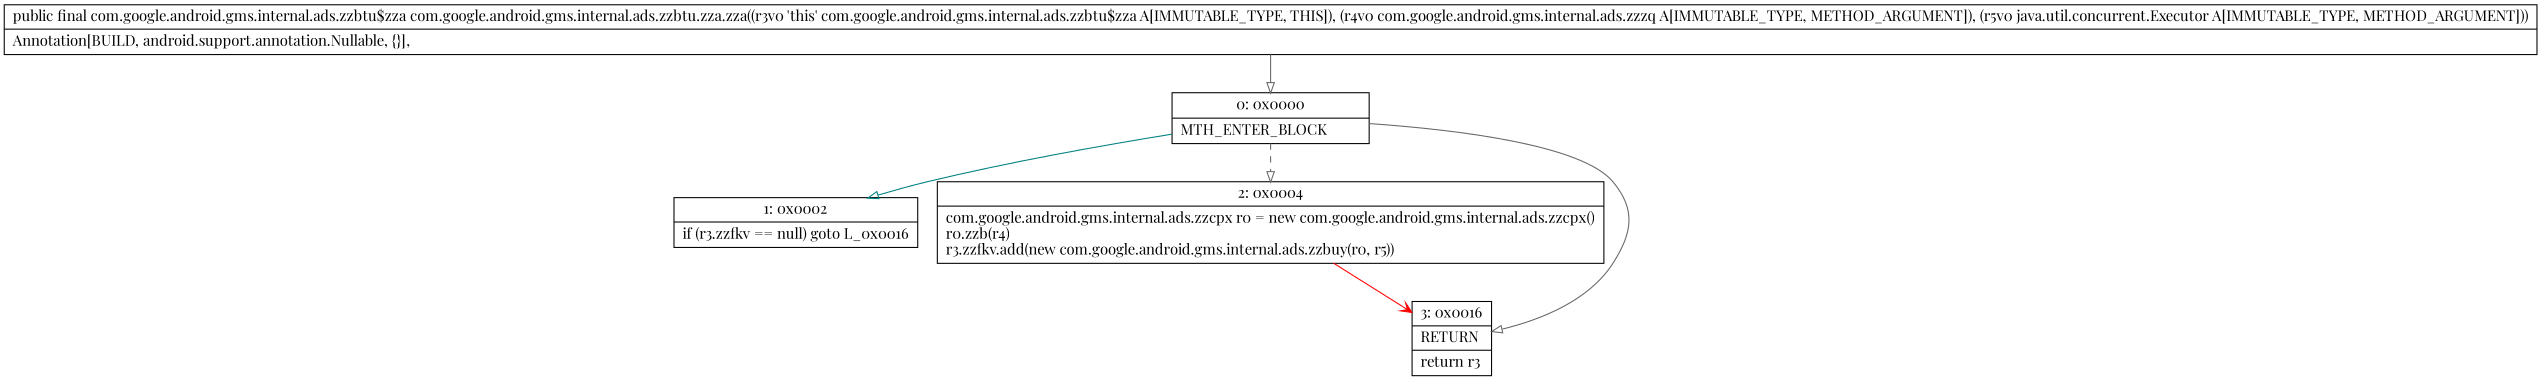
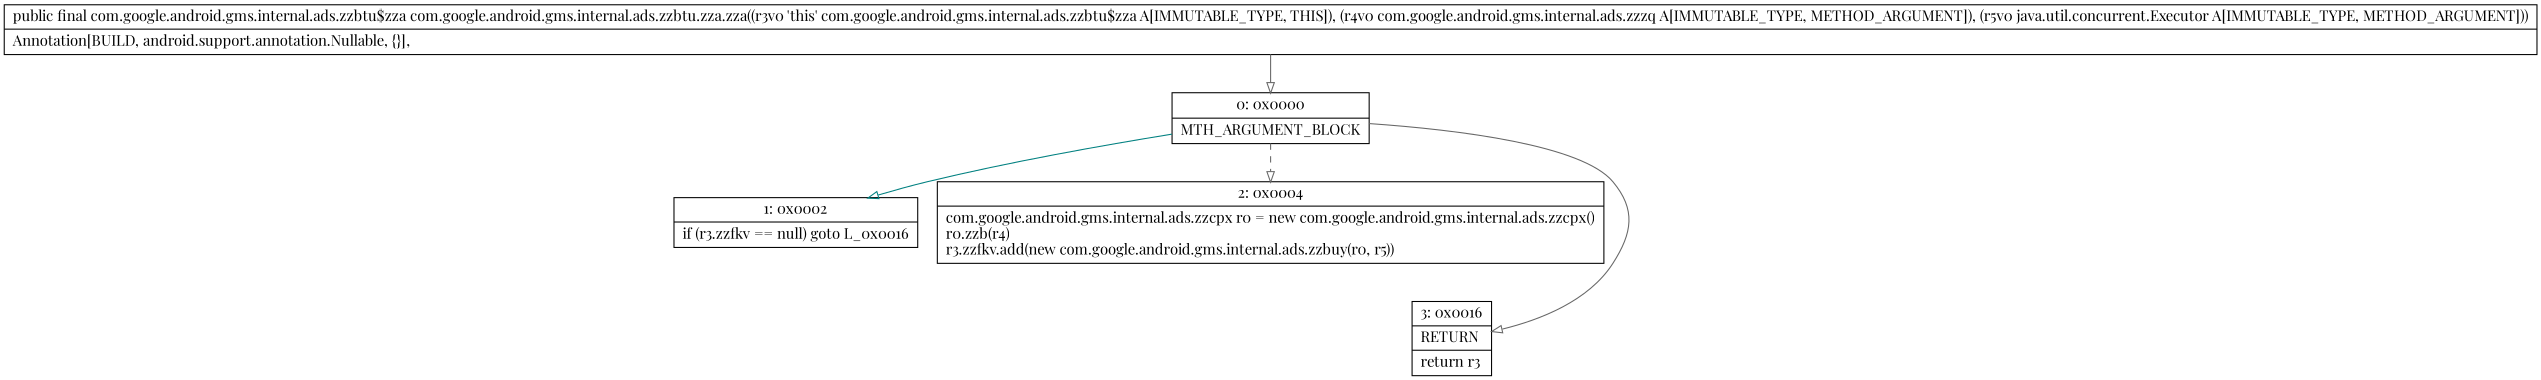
(1254, 130) -> (1271, 130)
(1368, 285) -> none
